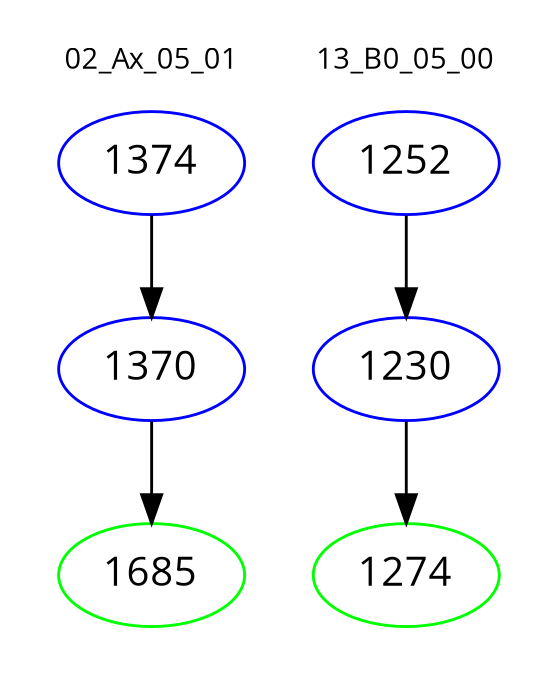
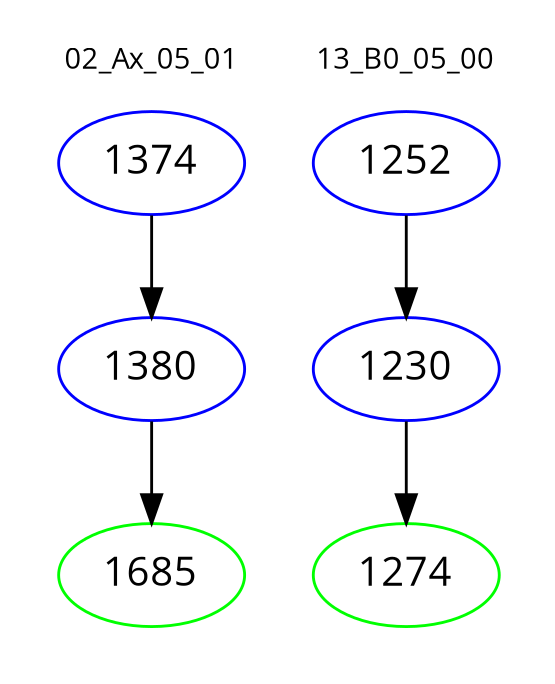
(152, 369) -> (152, 369)
